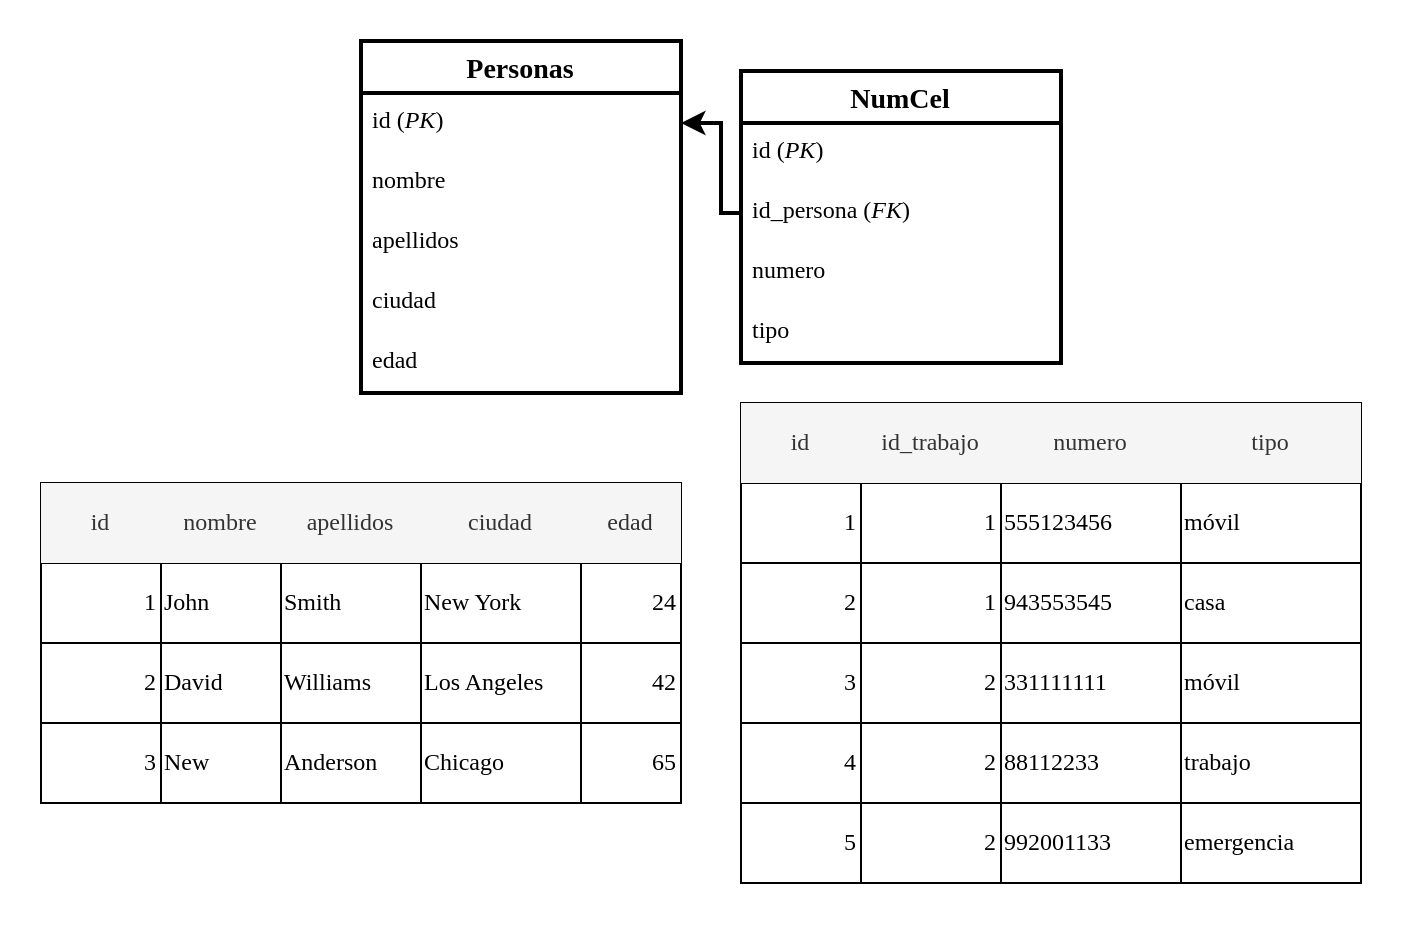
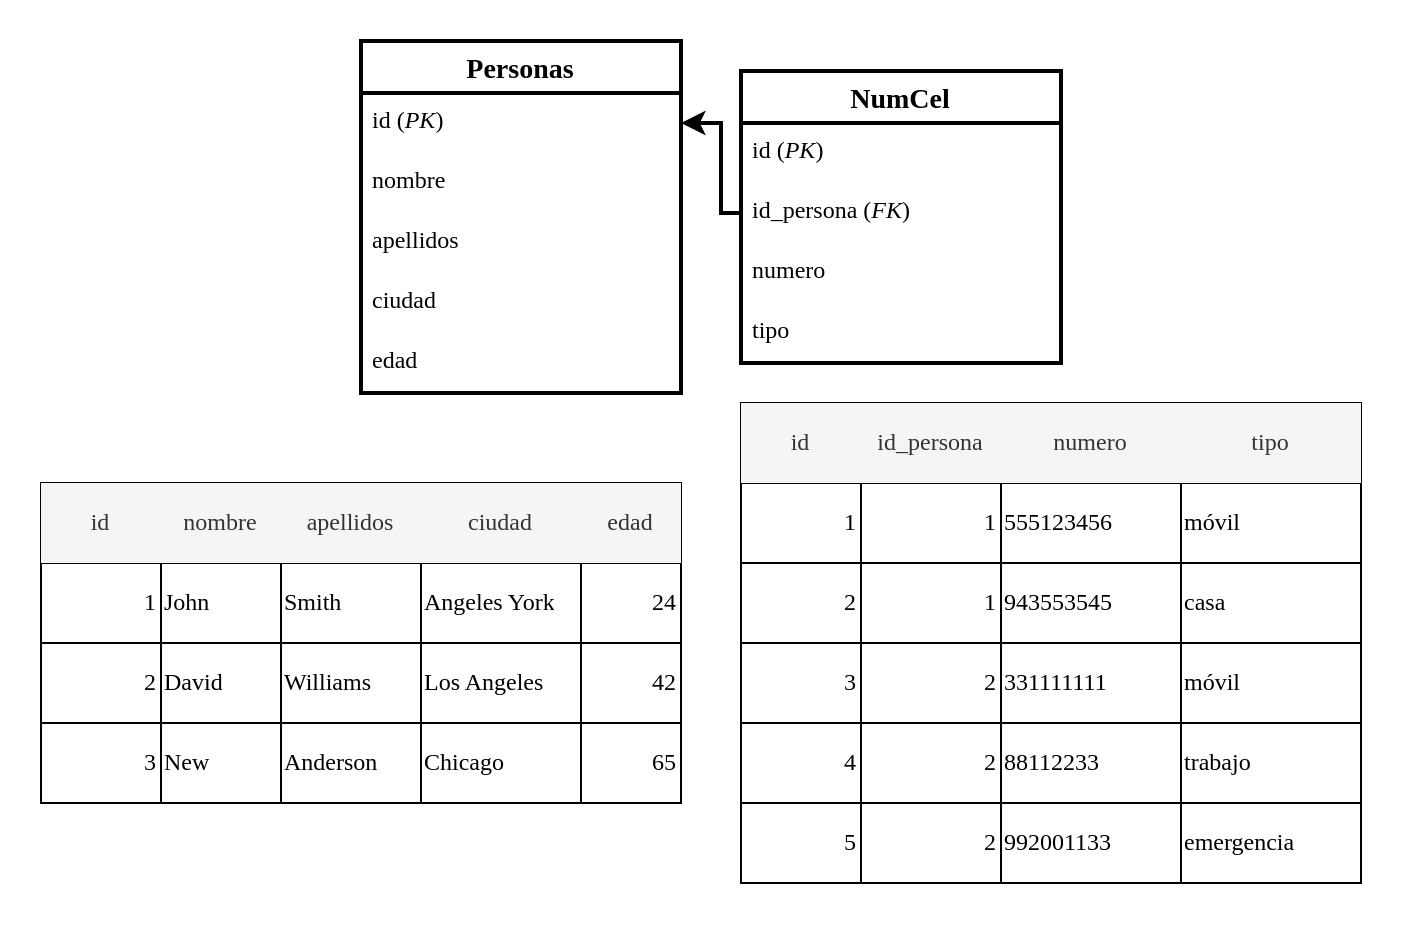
(931, 443) -> (931, 443)
(476, 603) -> (499, 603)
